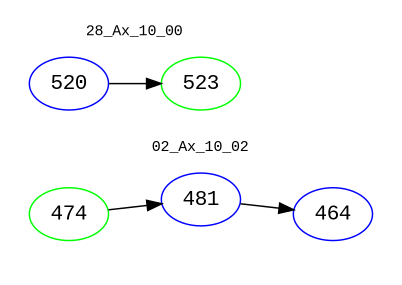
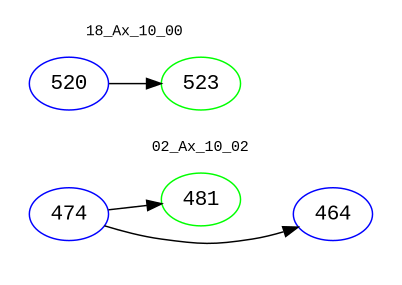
(135, 32) -> (135, 32)
(201, 199) -> (201, 199)
(260, 206) -> (194, 243)
(69, 214) -> (69, 214)
